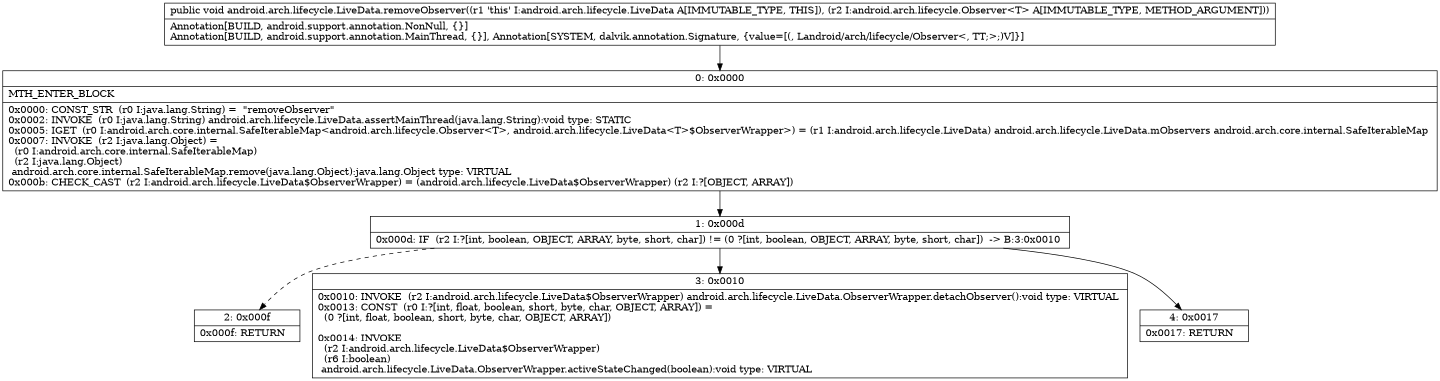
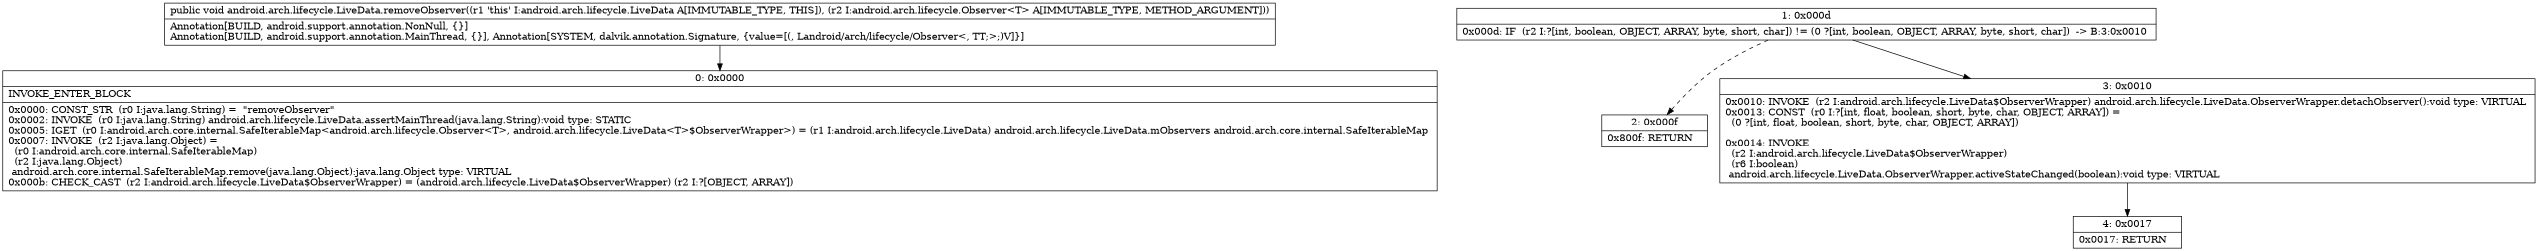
(61, 94) -> (70, 94)
(720, 200) -> none
(1096, 262) -> (2127, 196)
(247, 333) -> (1655, 138)
